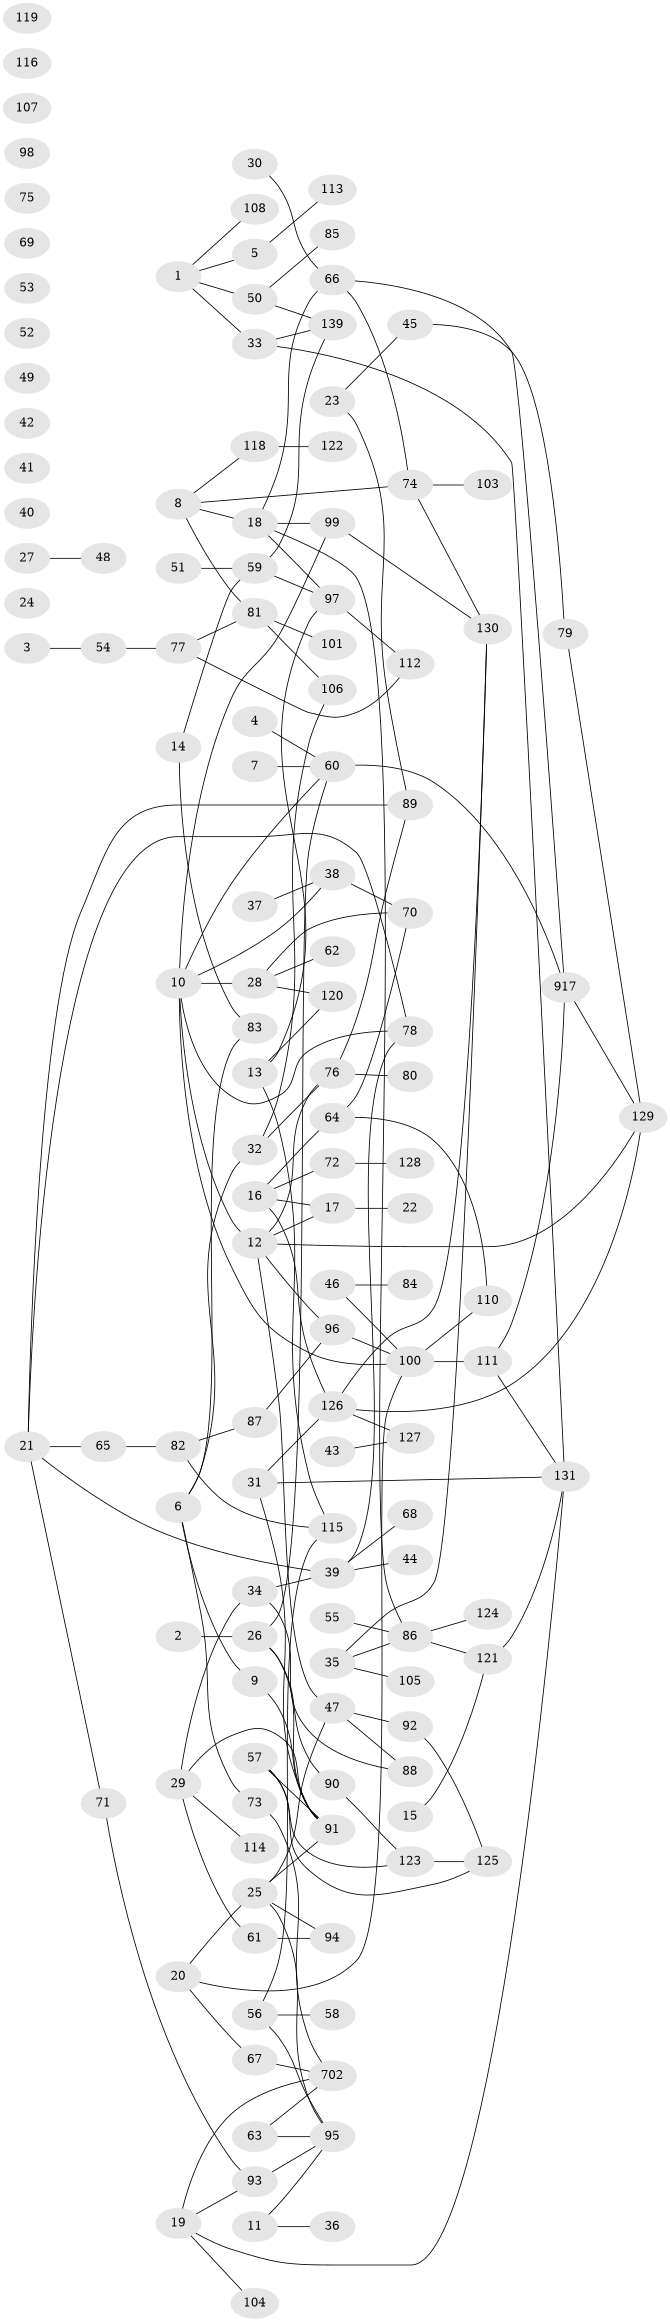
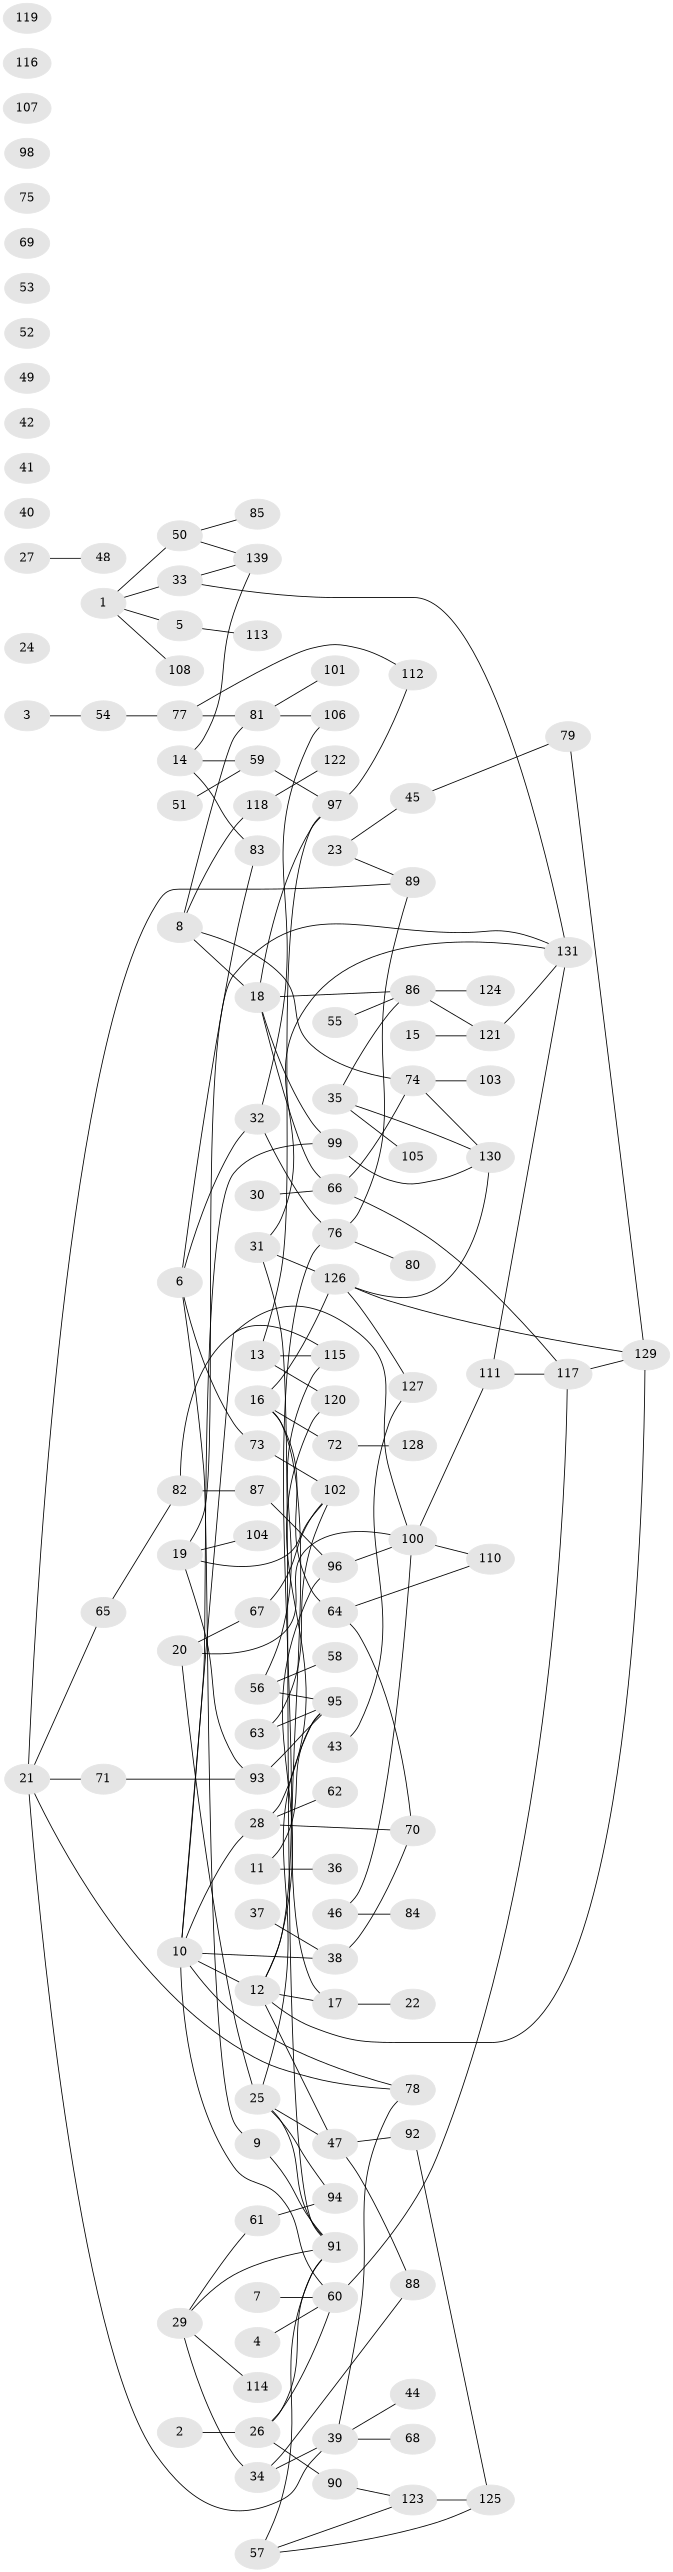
(299, 455) -> (224, 663)
(565, 988) -> (568, 1374)
(332, 2076) -> (335, 1491)
